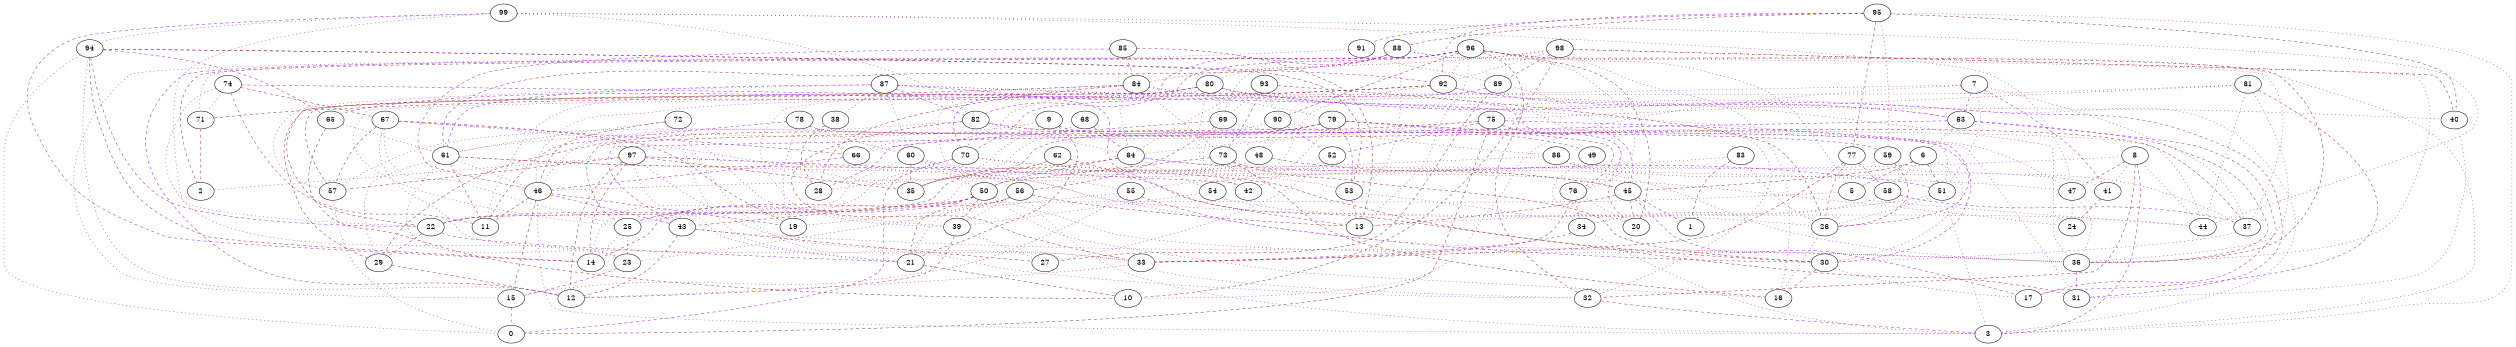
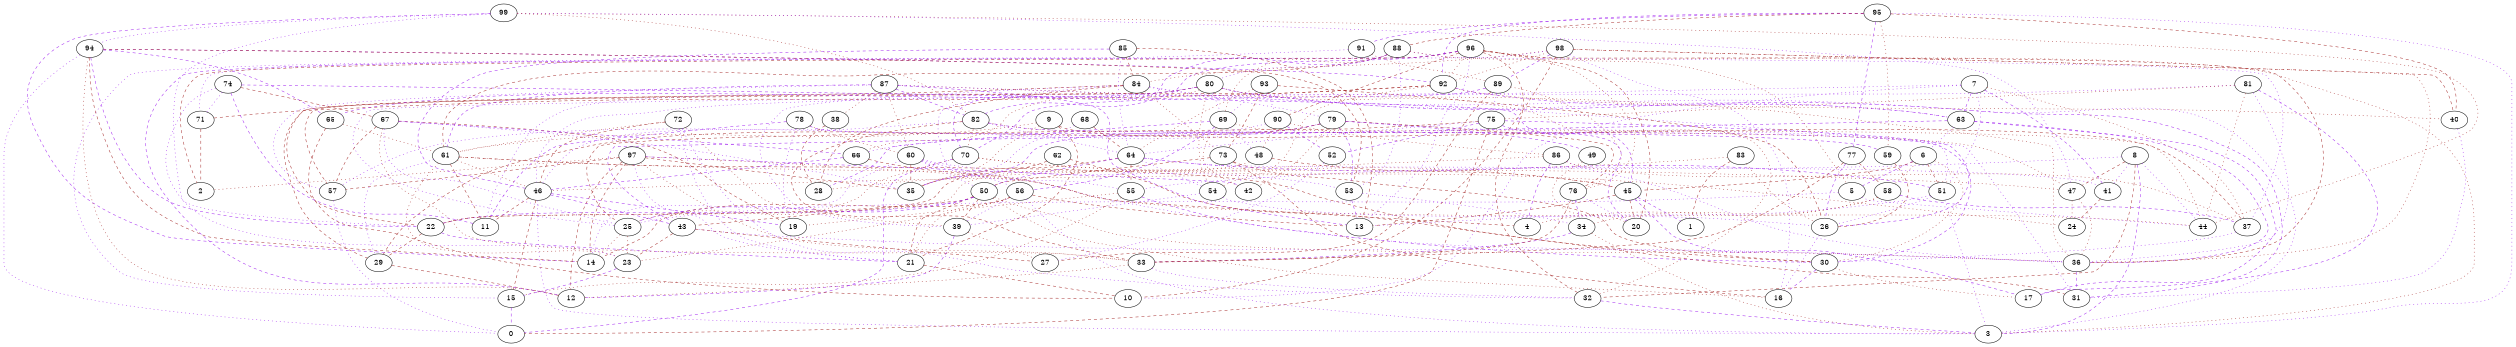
none -> (1527, 227)
(640, 275) -> (655, 245)
